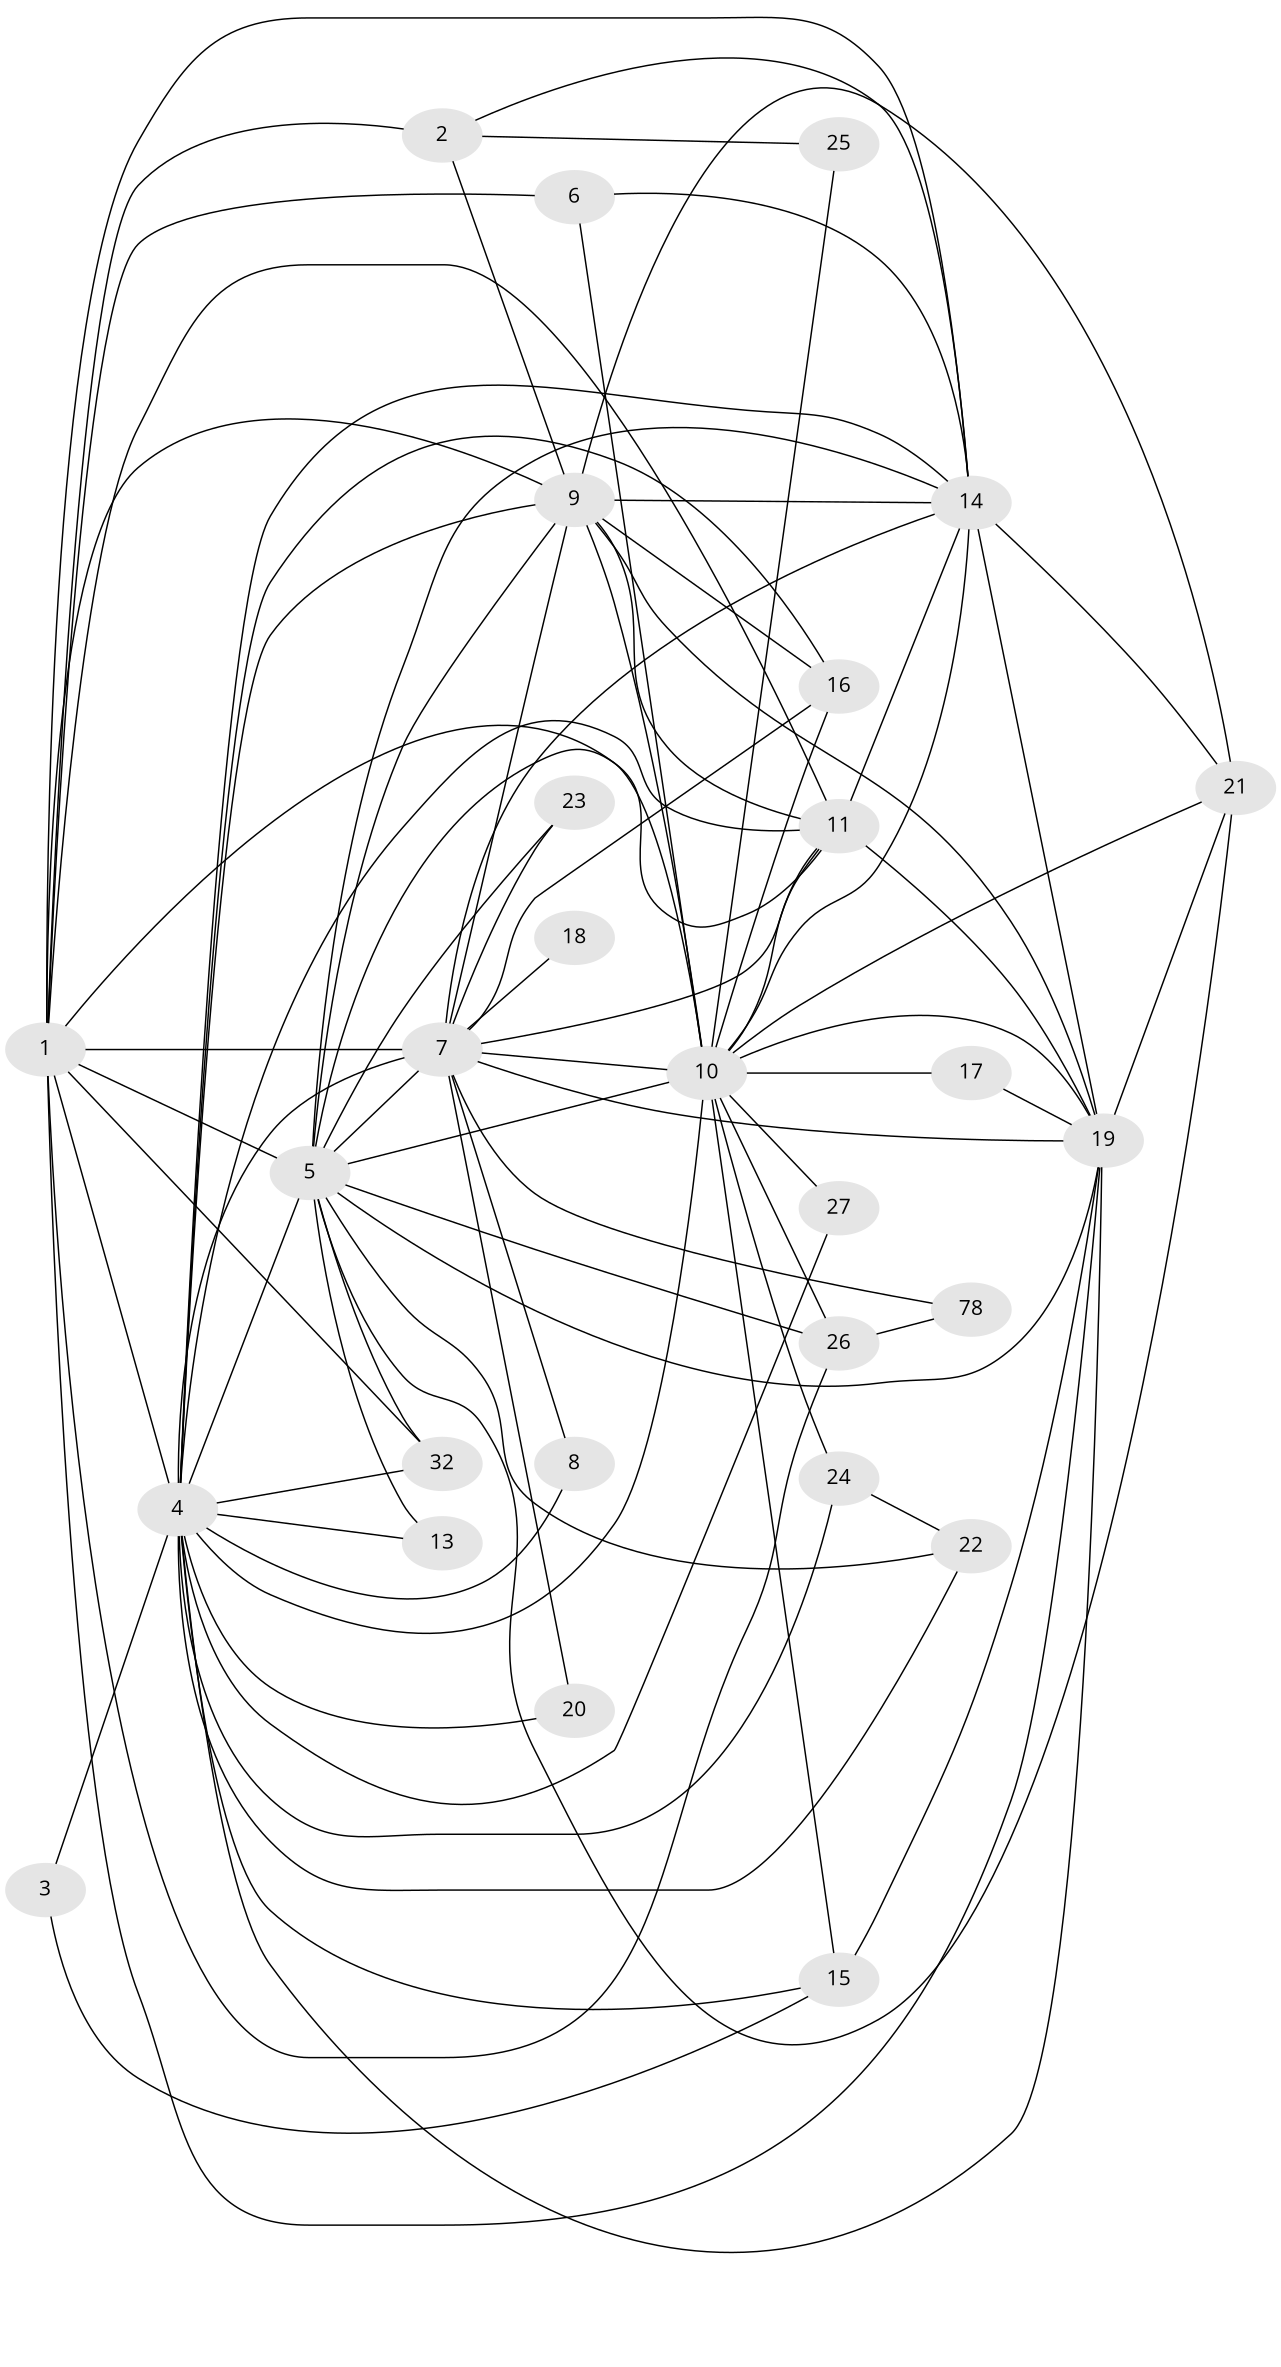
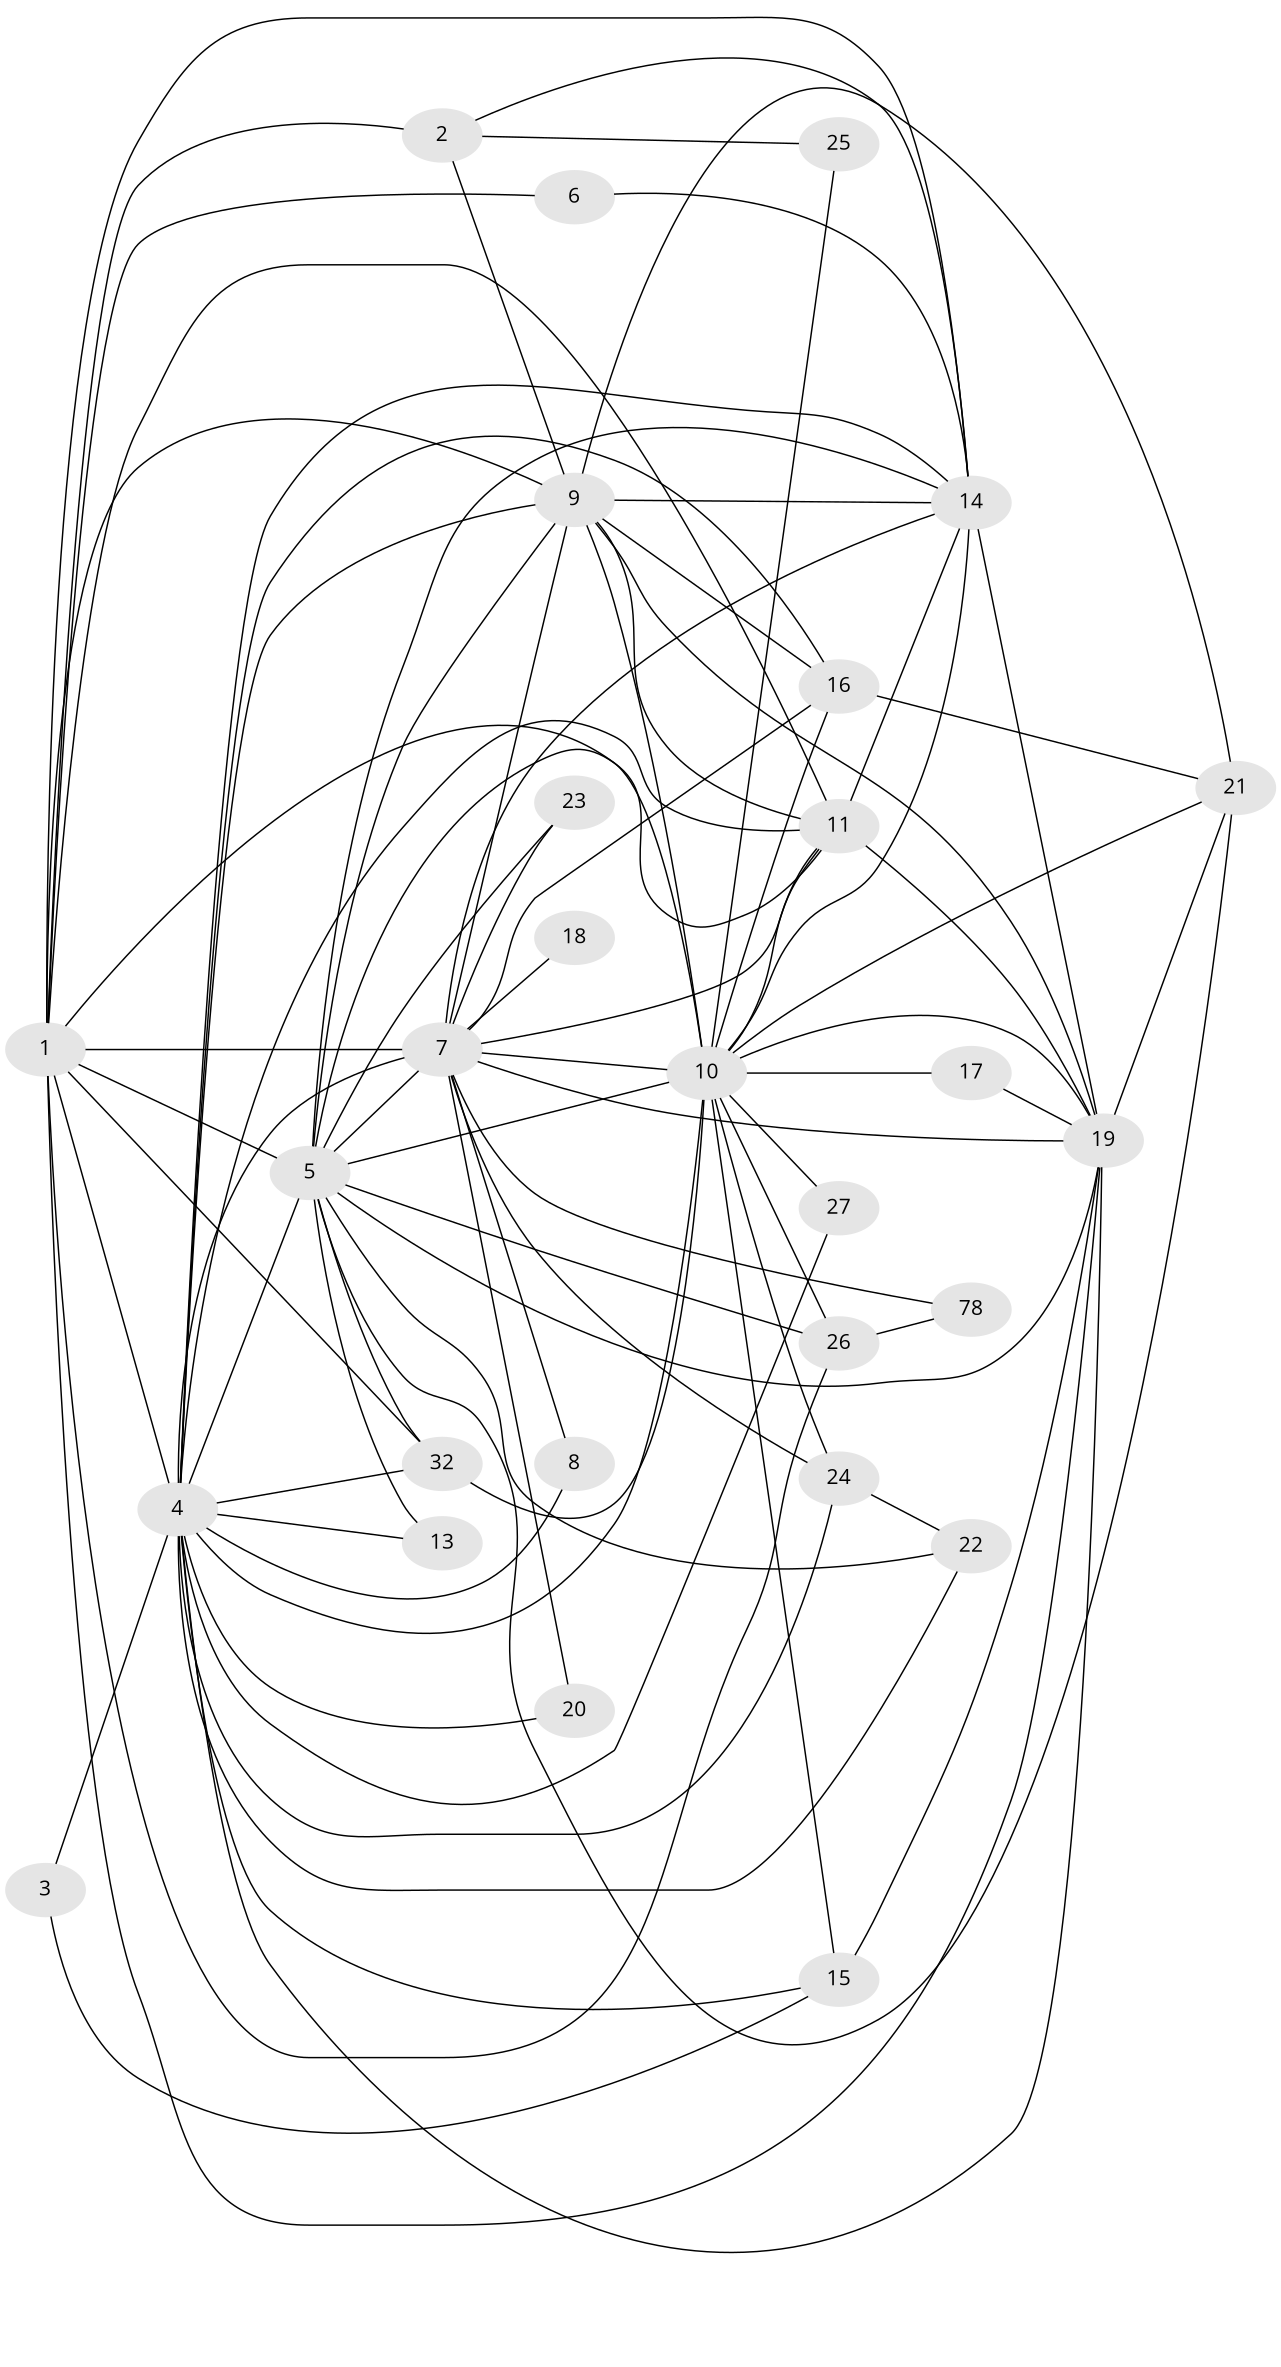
(1112, 639) -> (1037, 737)
(647, 676) -> (605, 1509)
none -> (588, 1306)
